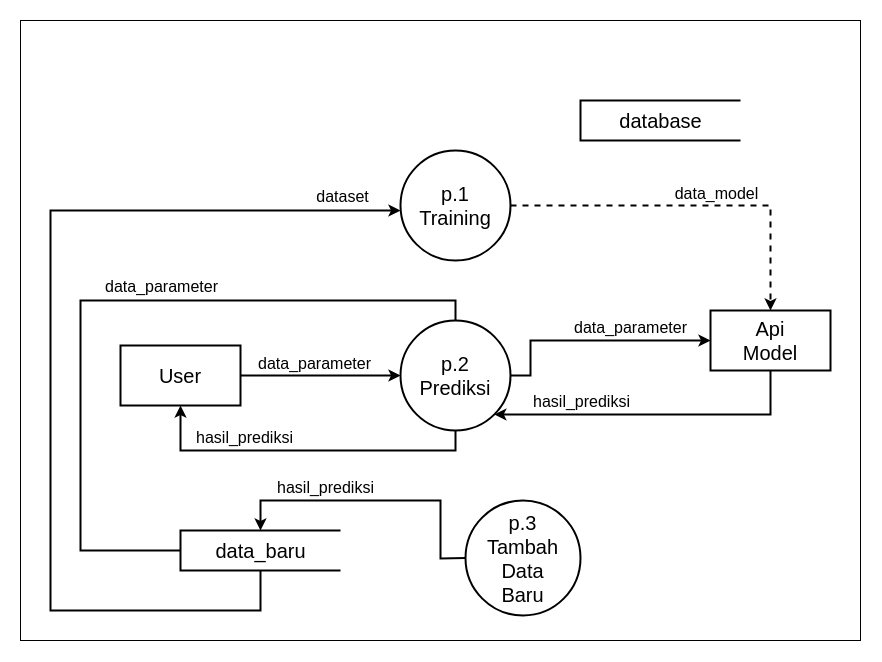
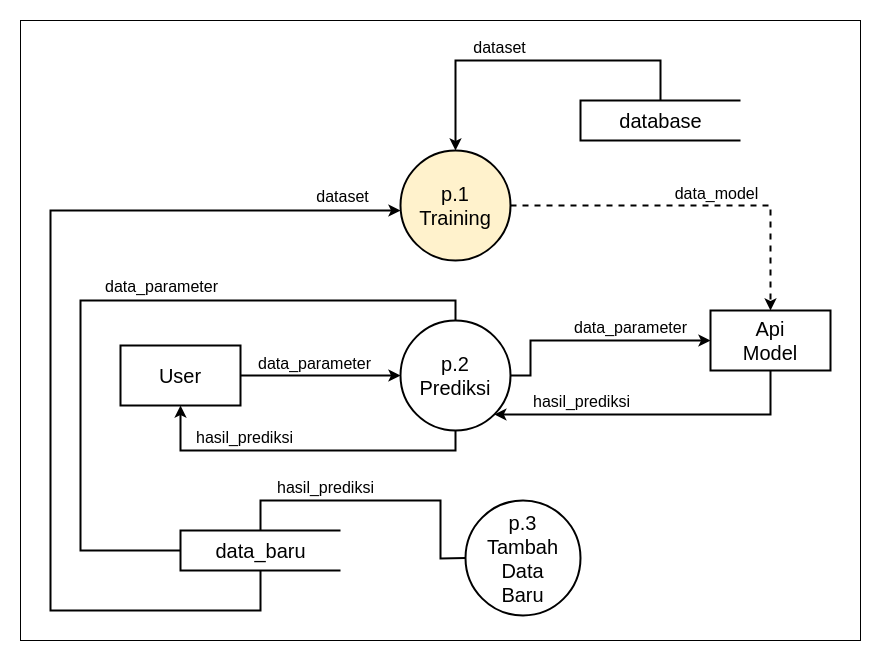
none -> (537, 61)
(456, 206) -> (456, 206)
(261, 520) -> (261, 523)
